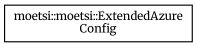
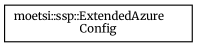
(98, 23) -> (98, 23)
